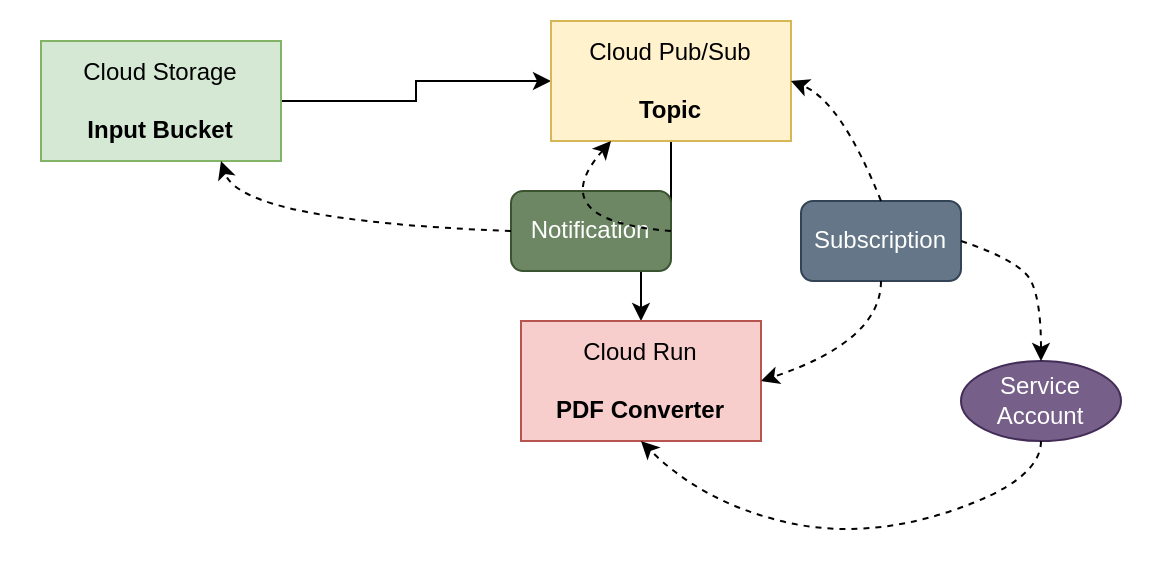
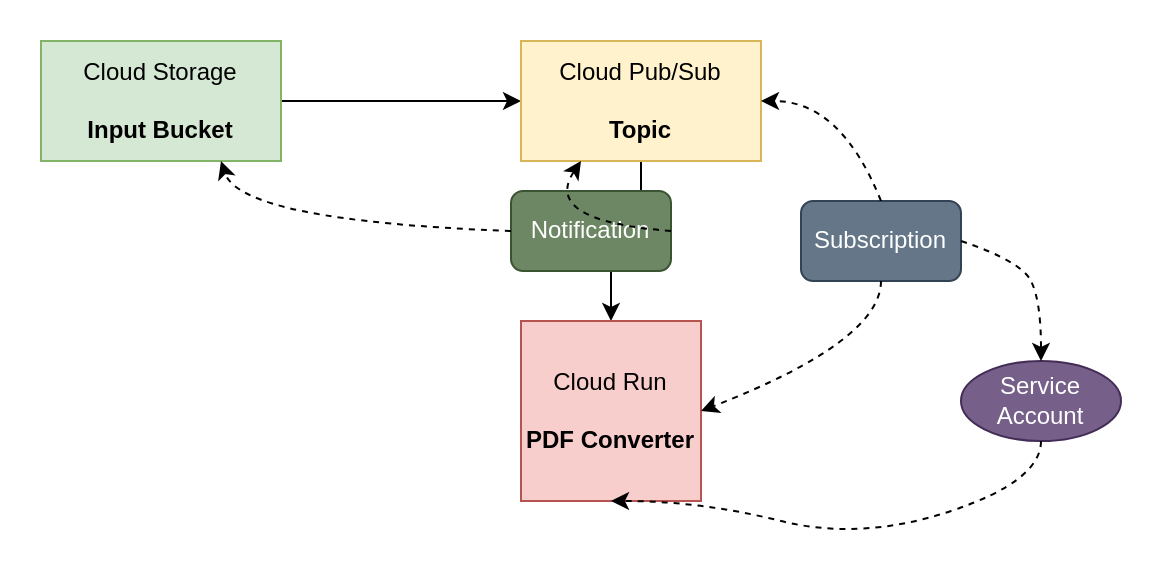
(671, 81) -> (641, 101)
(641, 381) -> (611, 411)
